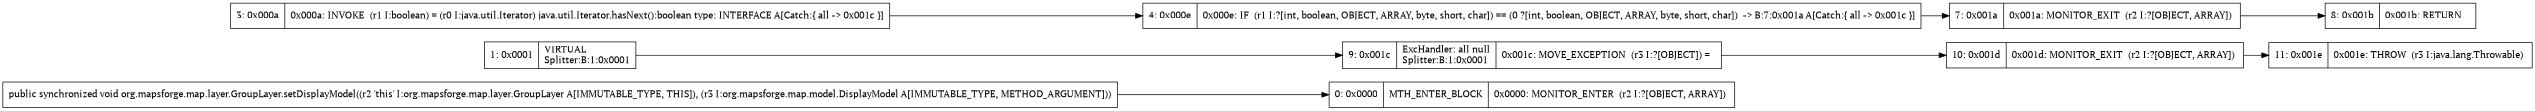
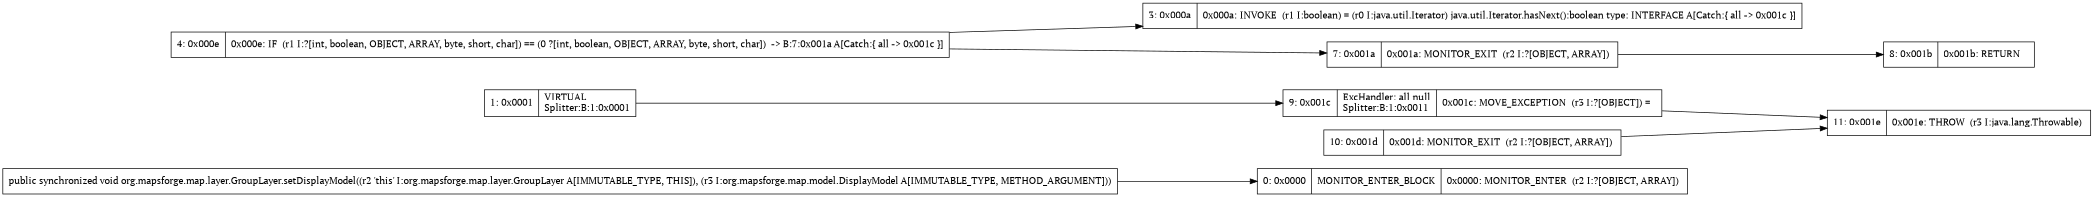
(1013, 16) -> (1043, 29)
(1830, 55) -> (1741, 114)
(1445, 60) -> (1386, 108)
(1436, 94) -> (1376, 181)
